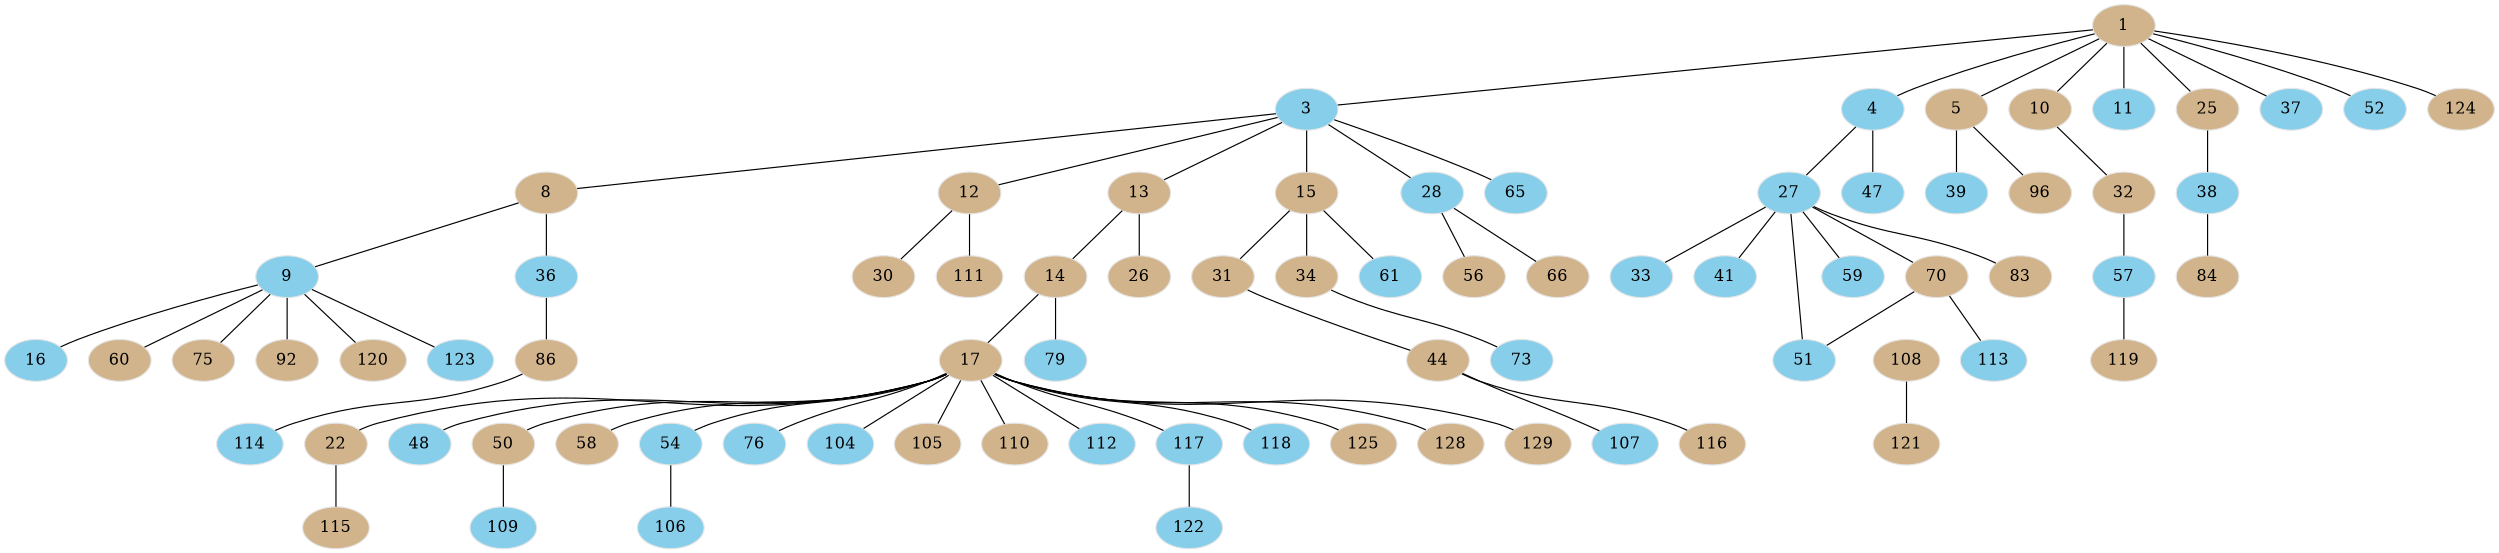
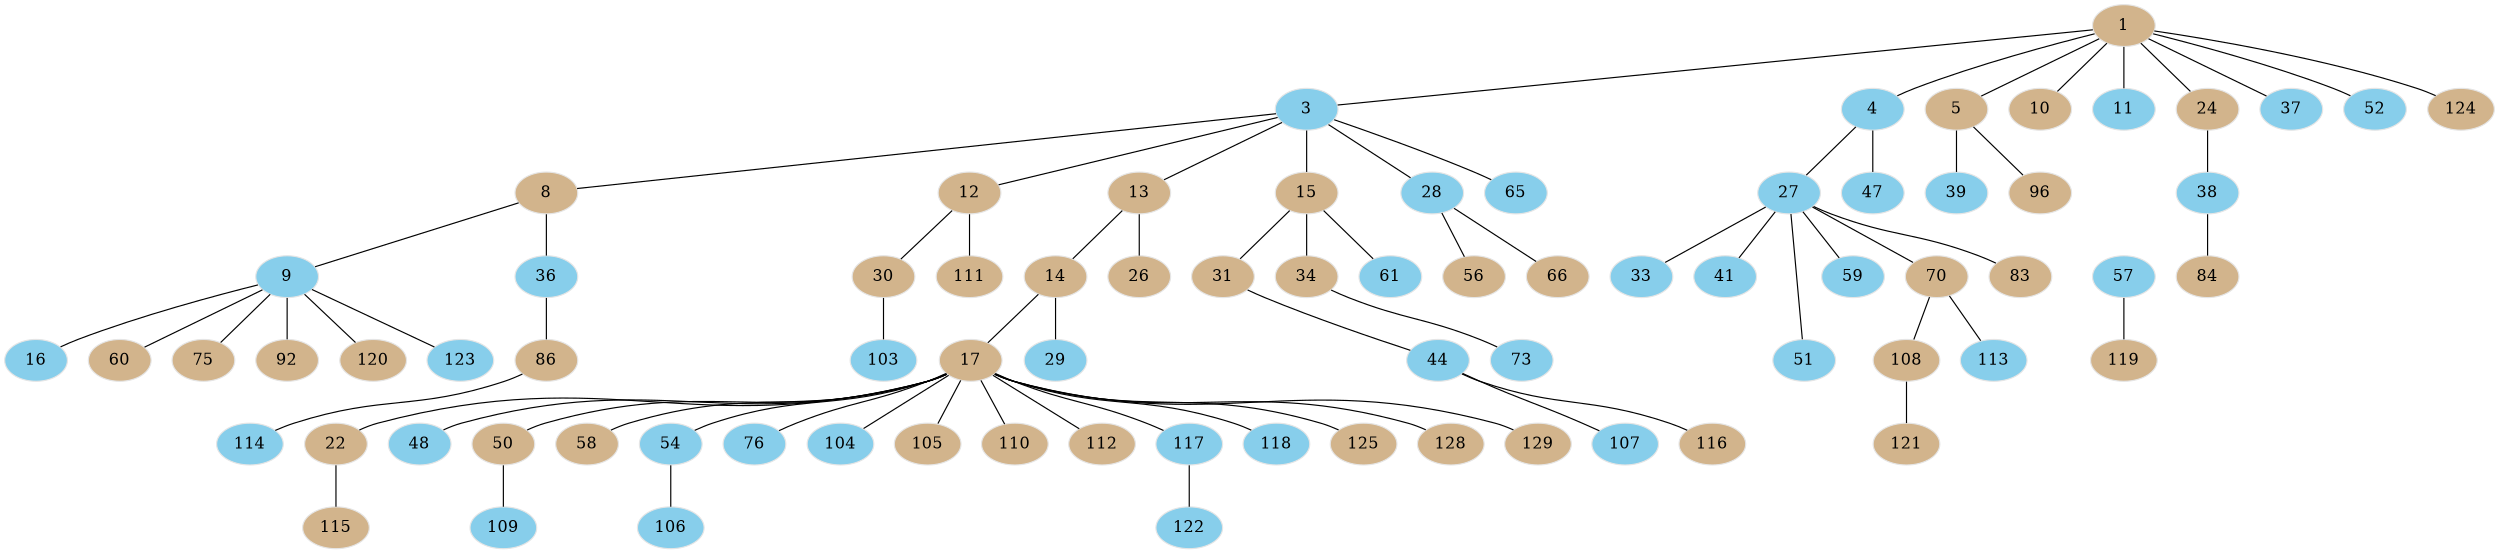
(2208, 109) -> (2208, 109)
(2124, 193) -> none
(1871, 318) -> (1922, 318)
none -> (884, 360)
(1056, 360) -> (1056, 360)
(1438, 360) -> (1438, 360)
(1102, 444) -> (1102, 444)
